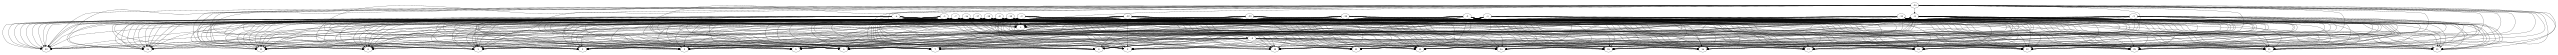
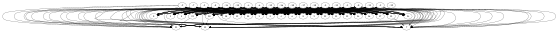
none -> (391, 5)
(1915, 10) -> (205, 11)
none -> (297, 11)
(511, 20) -> none
(1609, 20) -> (185, 21)
(688, 21) -> none
(795, 24) -> none
(1215, 29) -> (207, 21)
(1535, 31) -> (398, 21)
(1136, 32) -> (304, 11)
